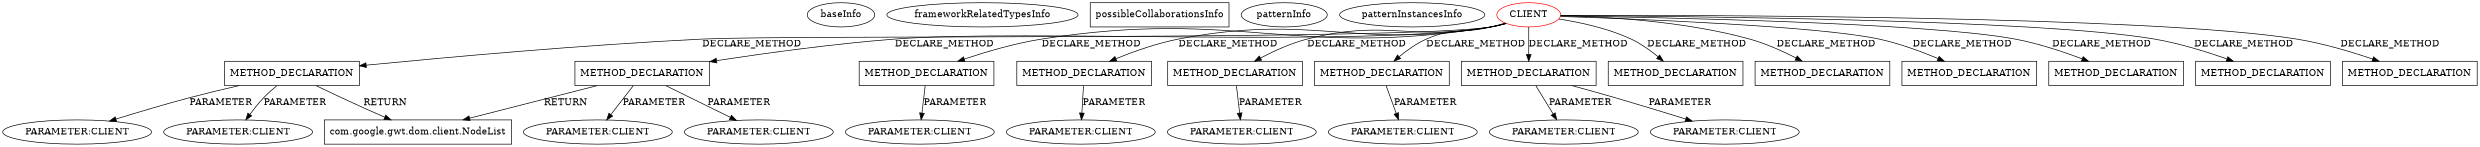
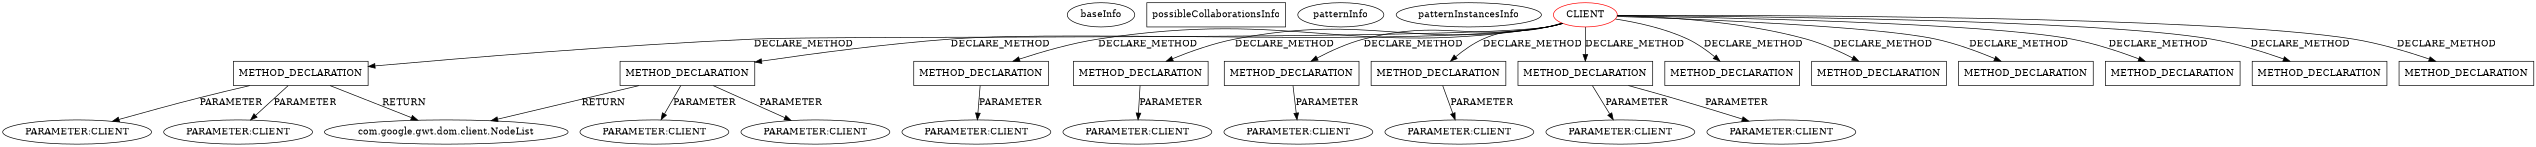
(982, 15) -> none
(418, 132) -> (446, 132)
